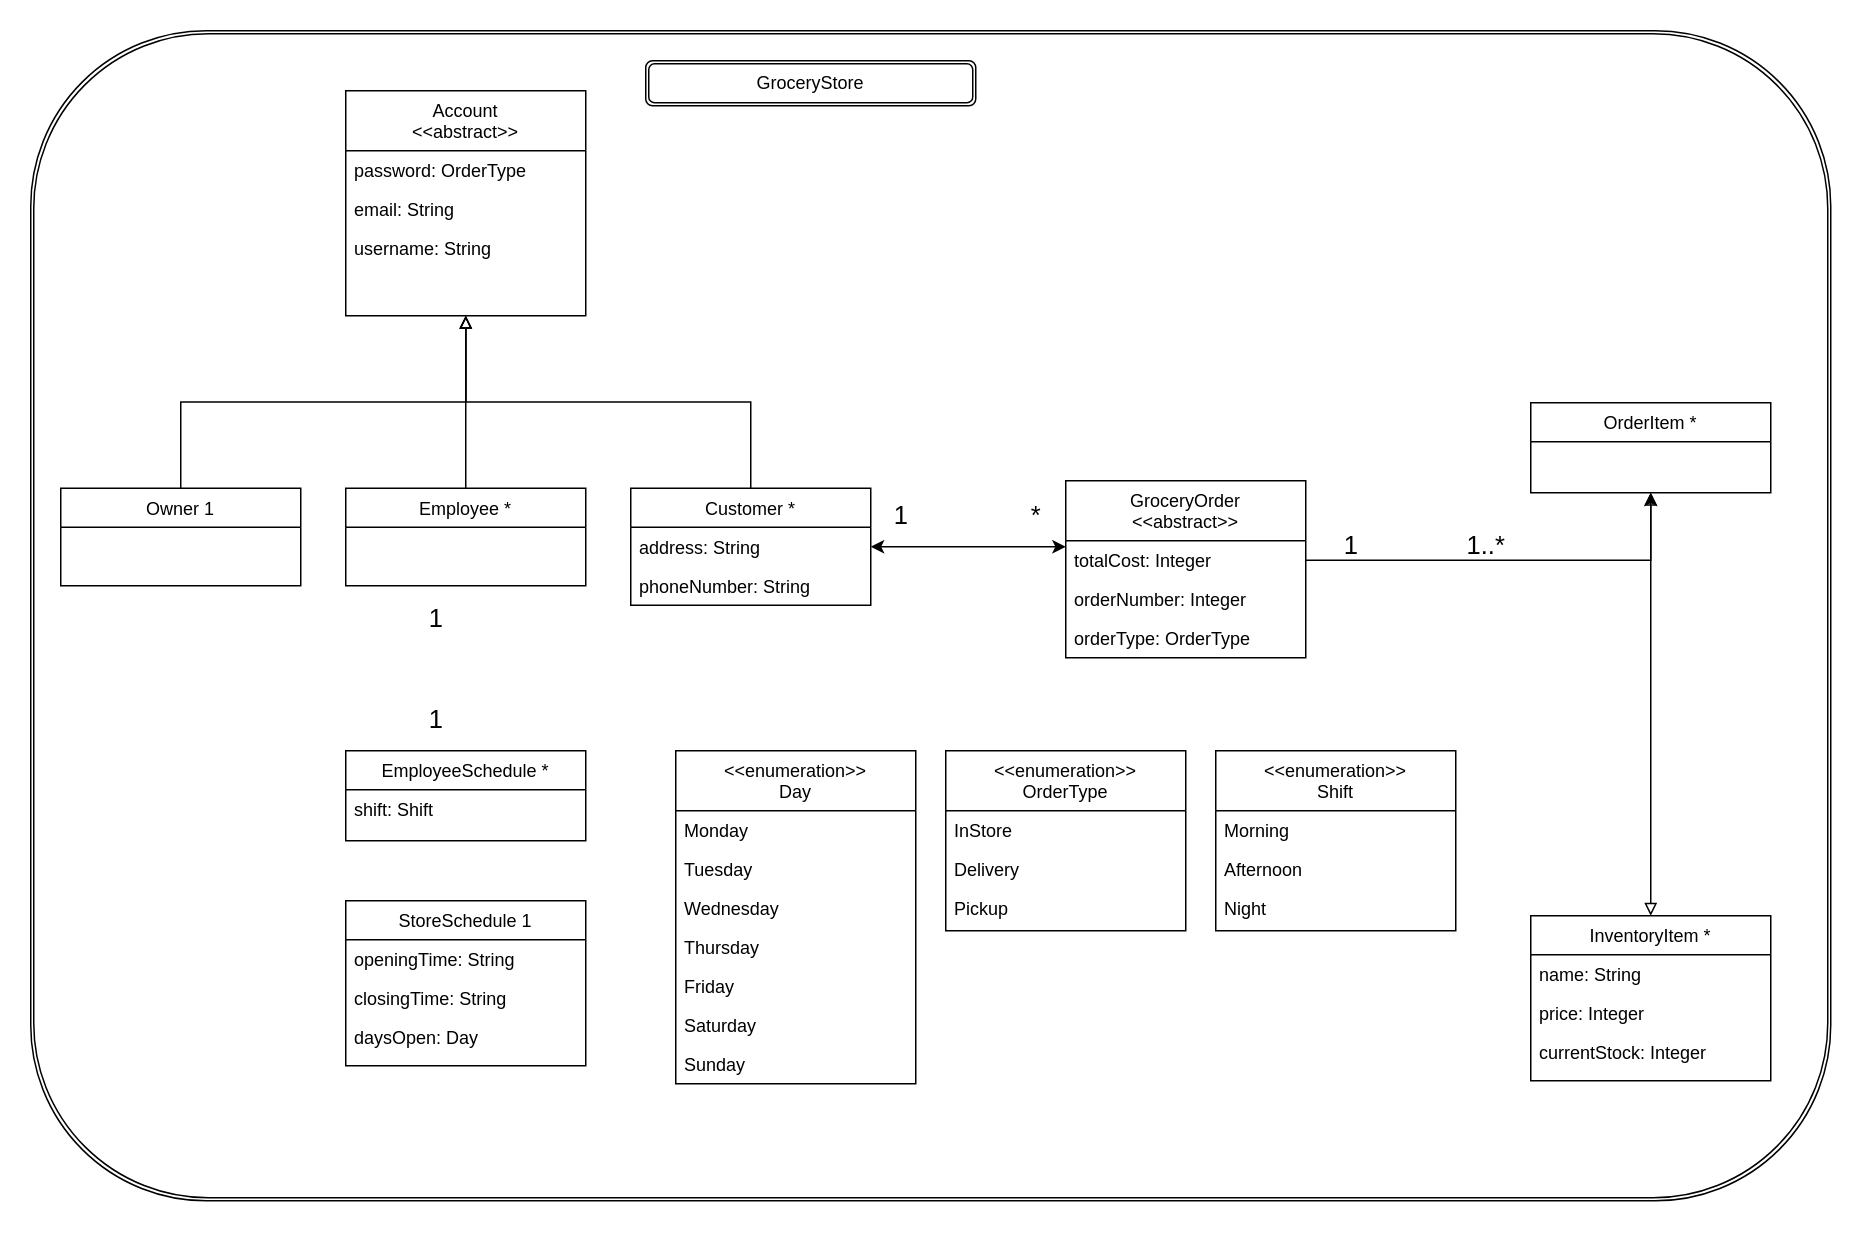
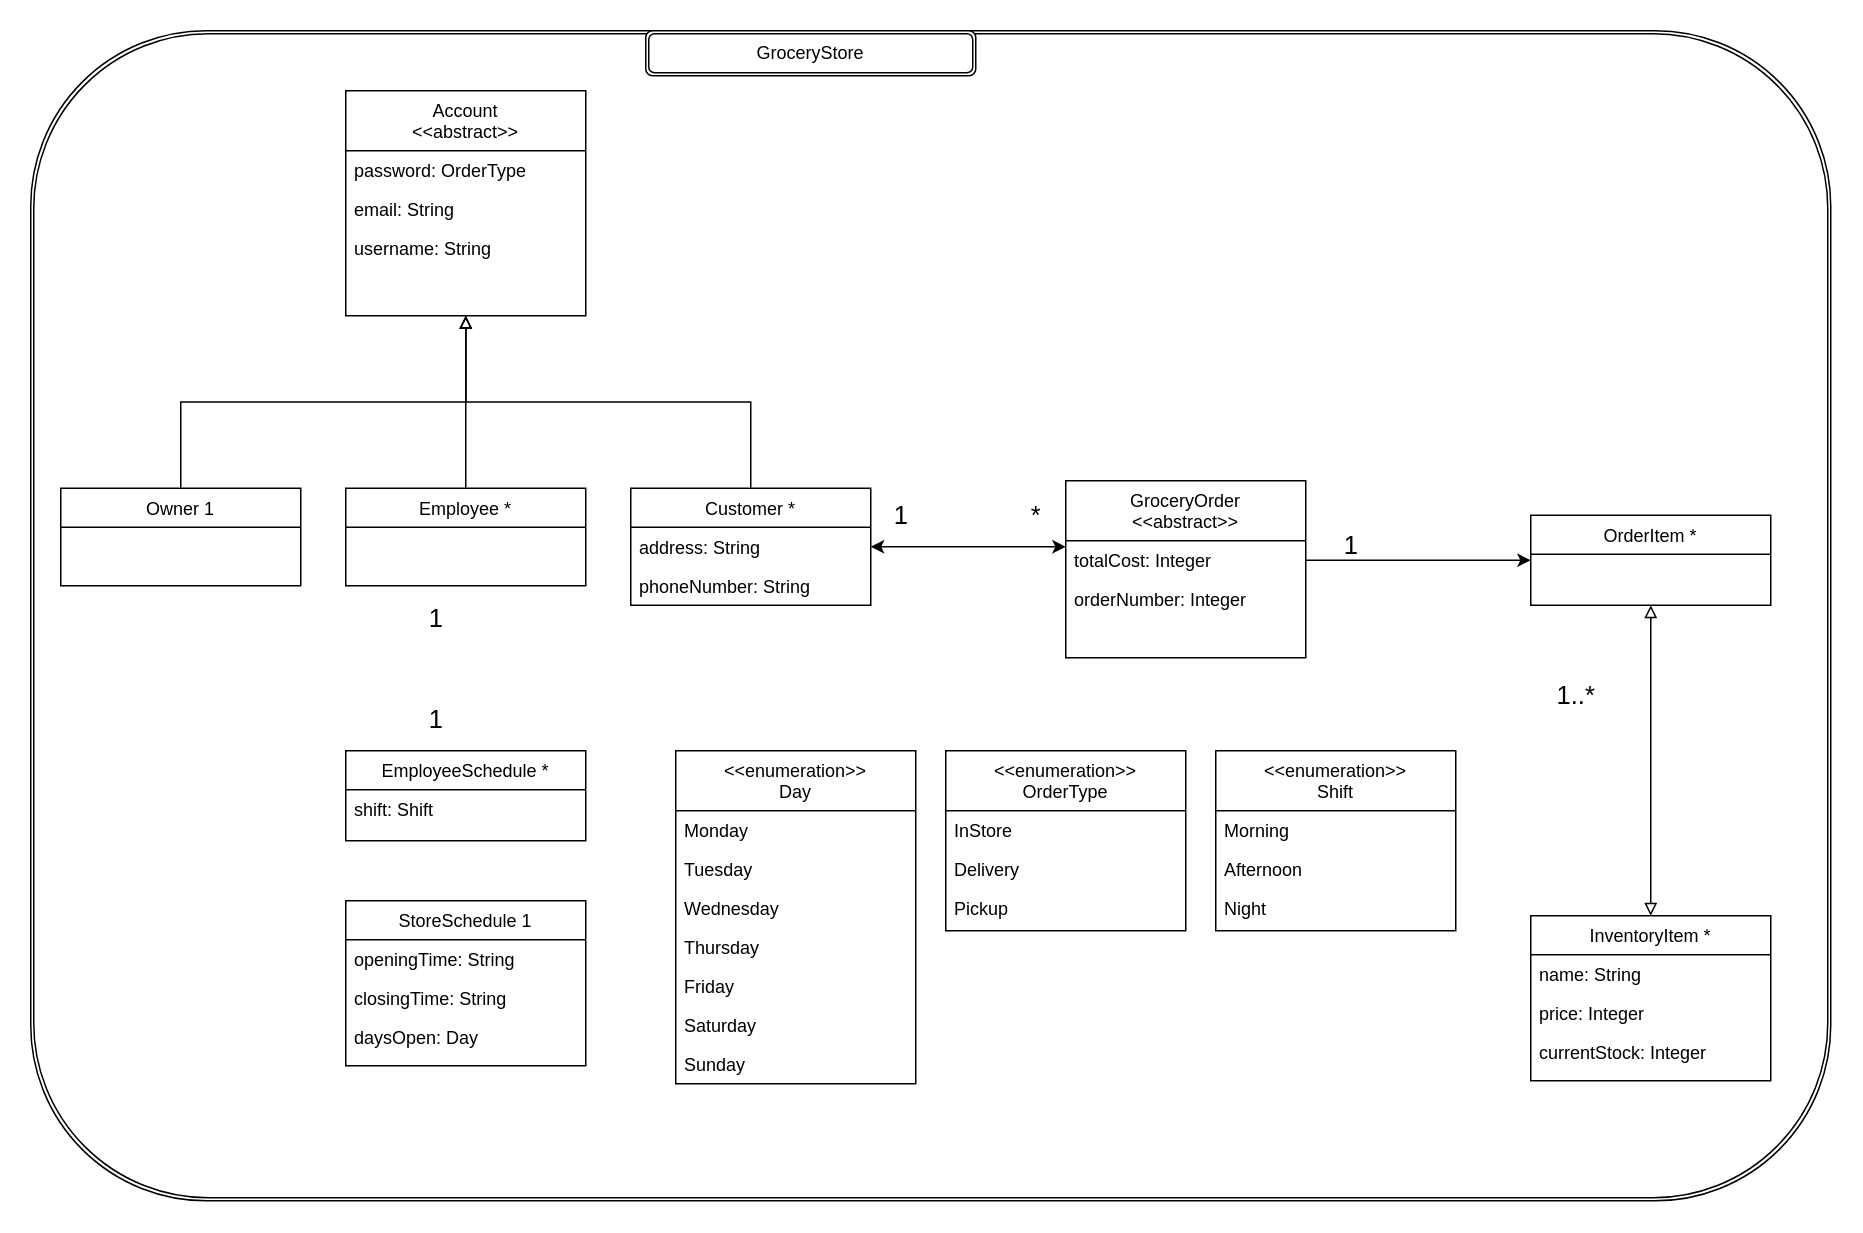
(811, 83) -> (811, 53)
(1651, 448) -> (1651, 560)
(1486, 547) -> (1576, 697)
(1186, 638) -> none
